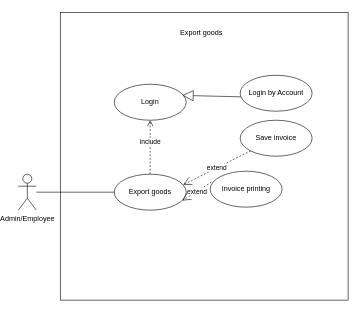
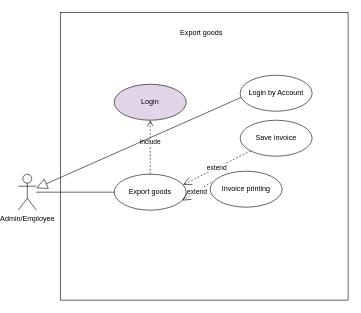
(217, 96) -> (143, 141)
(150, 102) -> (150, 102)
